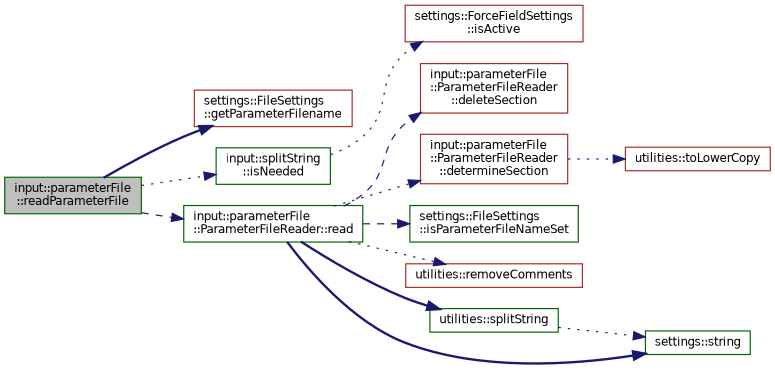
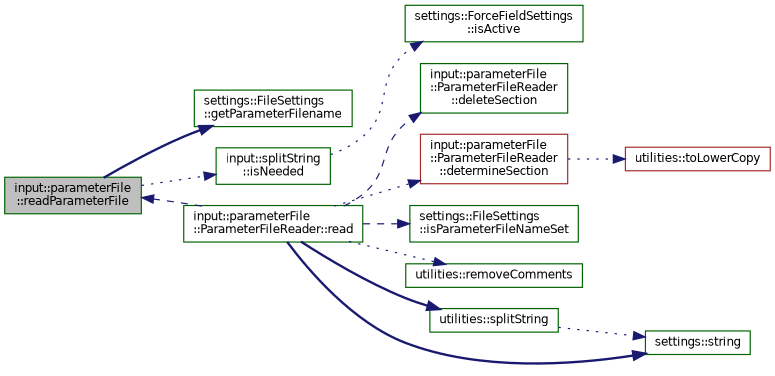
(494, 24) -> (494, 24)
(494, 88) -> (494, 88)
(273, 108) -> (273, 108)
(157, 215) -> (178, 202)
(494, 276) -> (494, 276)
